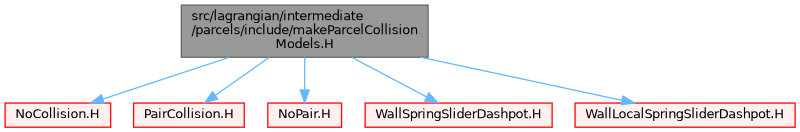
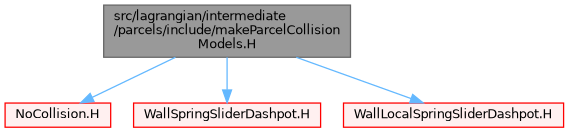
(189, 115) -> none
(305, 115) -> none
